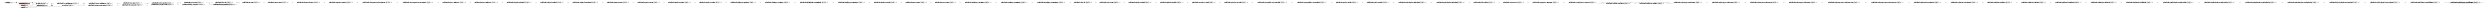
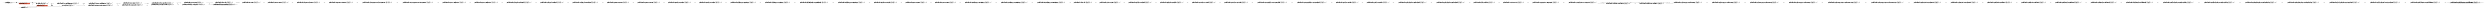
(24, 5) -> none
(42, 6) -> (42, 6)
